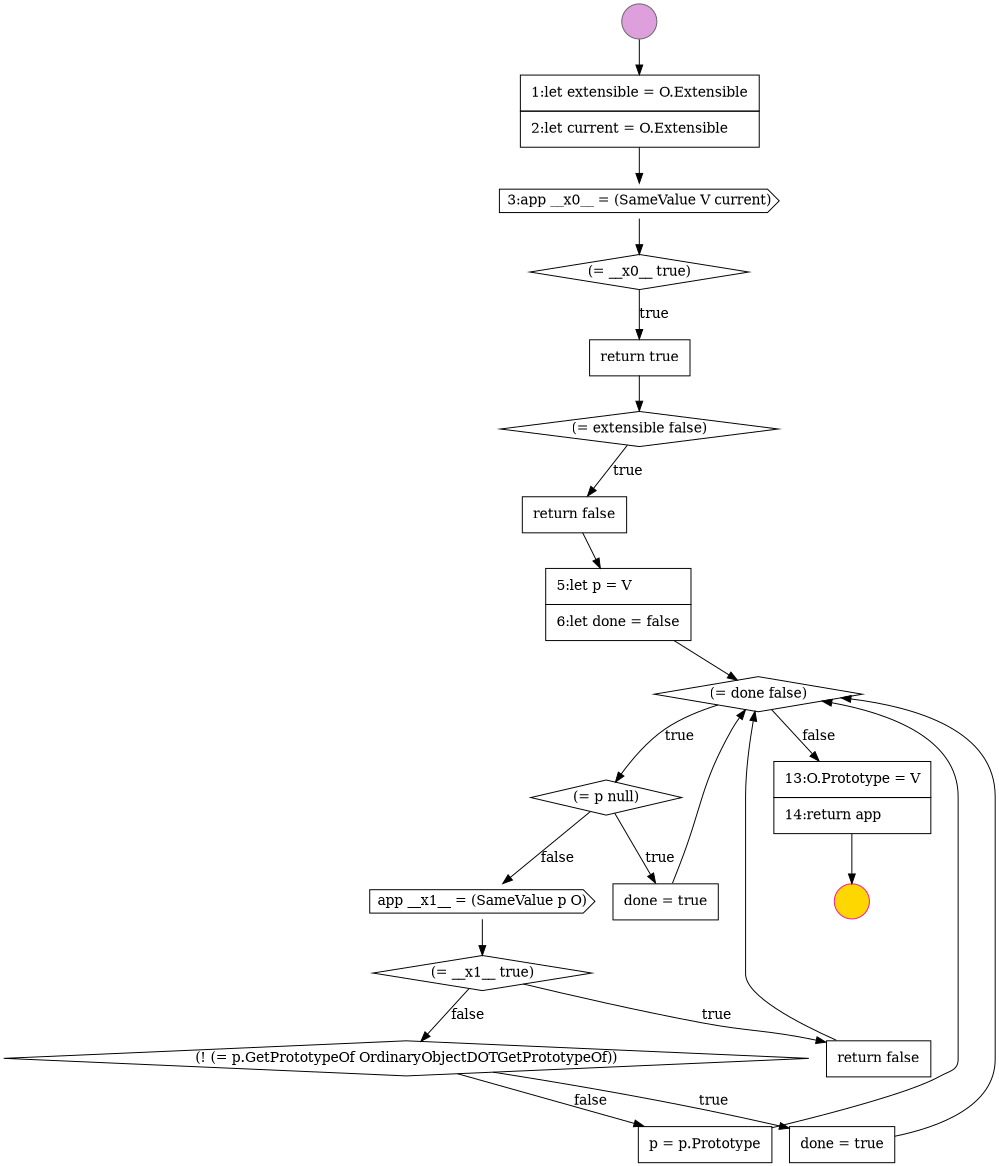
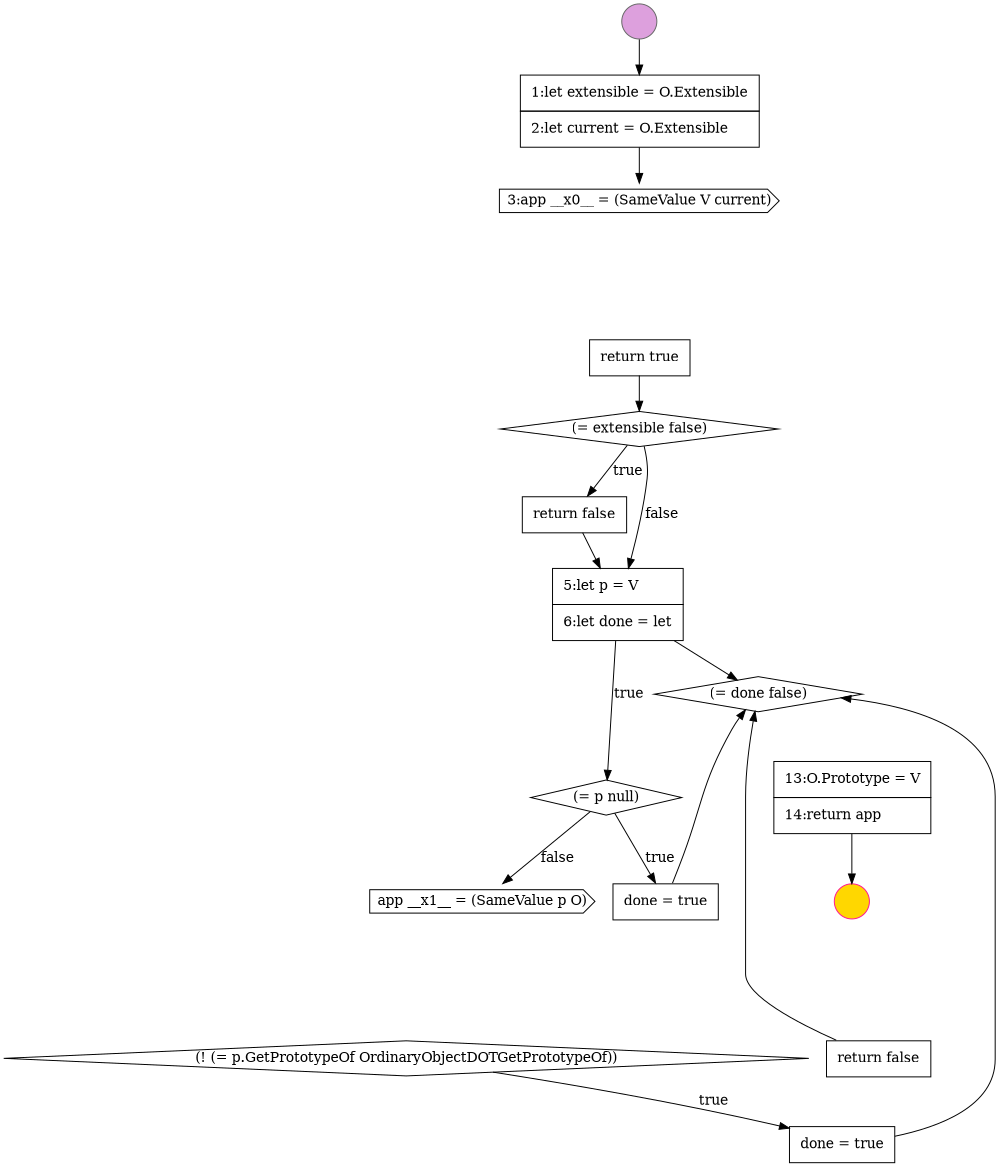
(639, 272) -> none
none -> (644, 503)
(618, 622) -> (618, 622)
(663, 730) -> (612, 706)
(792, 732) -> none
(482, 973) -> none
(705, 1144) -> none
